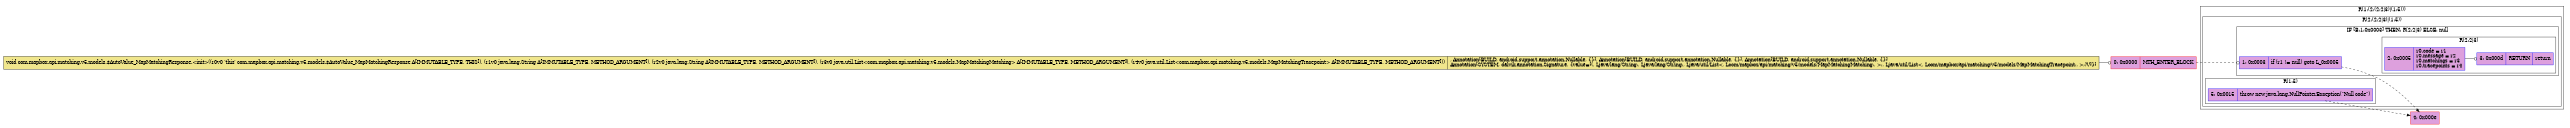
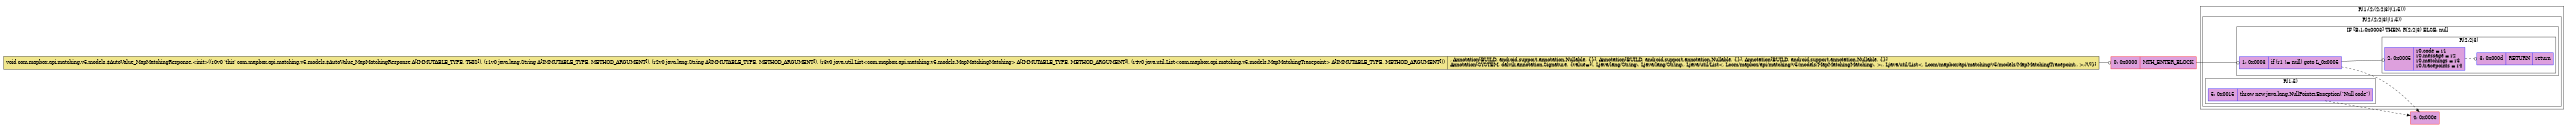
(2470, 59) -> (2470, 59)
none -> (2362, 61)
(2216, 63) -> (2216, 63)
